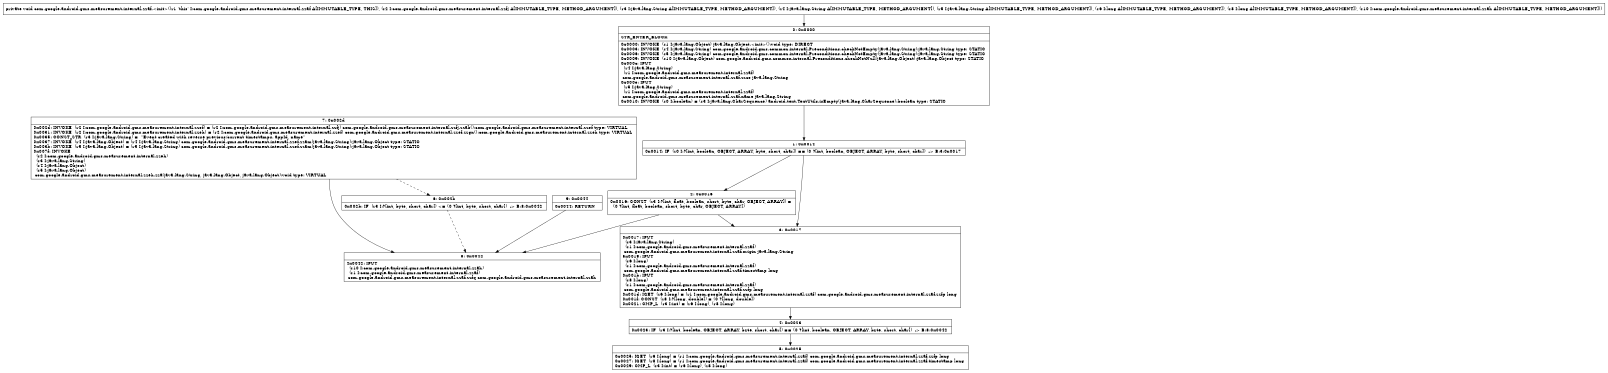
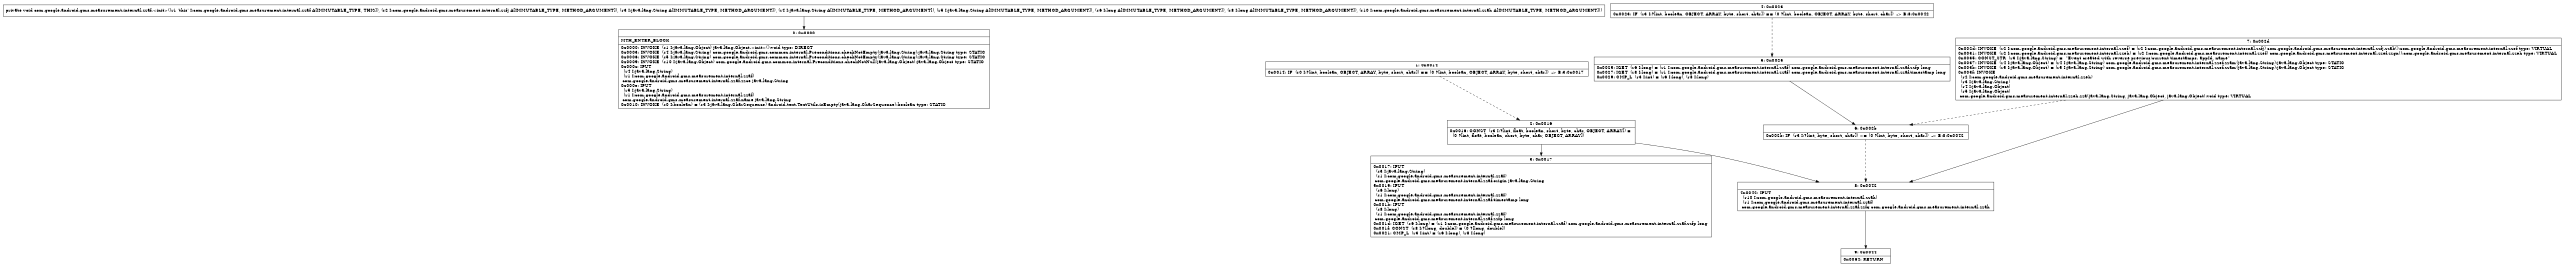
(644, 37) -> (645, 40)
none -> (1821, 102)
(804, 121) -> none
(54, 152) -> (1978, 73)
(759, 172) -> (1478, 97)
(801, 189) -> none
(577, 206) -> (1866, 260)
(532, 231) -> (1866, 228)
(790, 312) -> none
(790, 338) -> (1772, 36)
